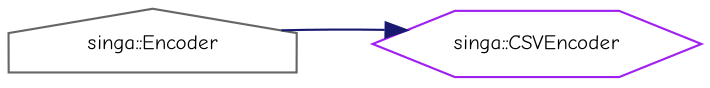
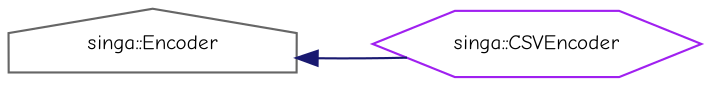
(333, 30) -> (362, 58)
